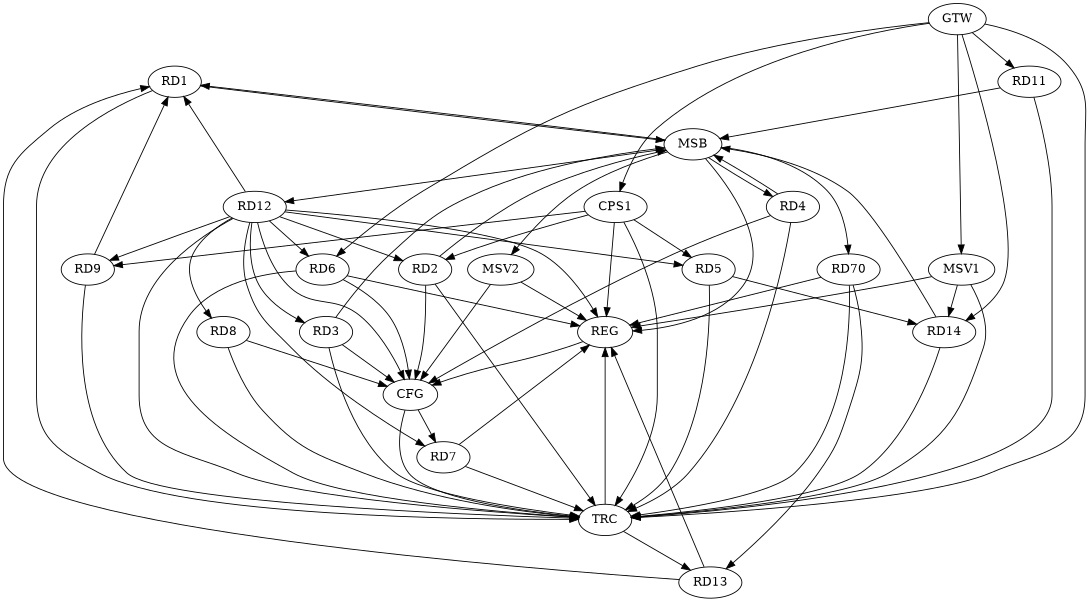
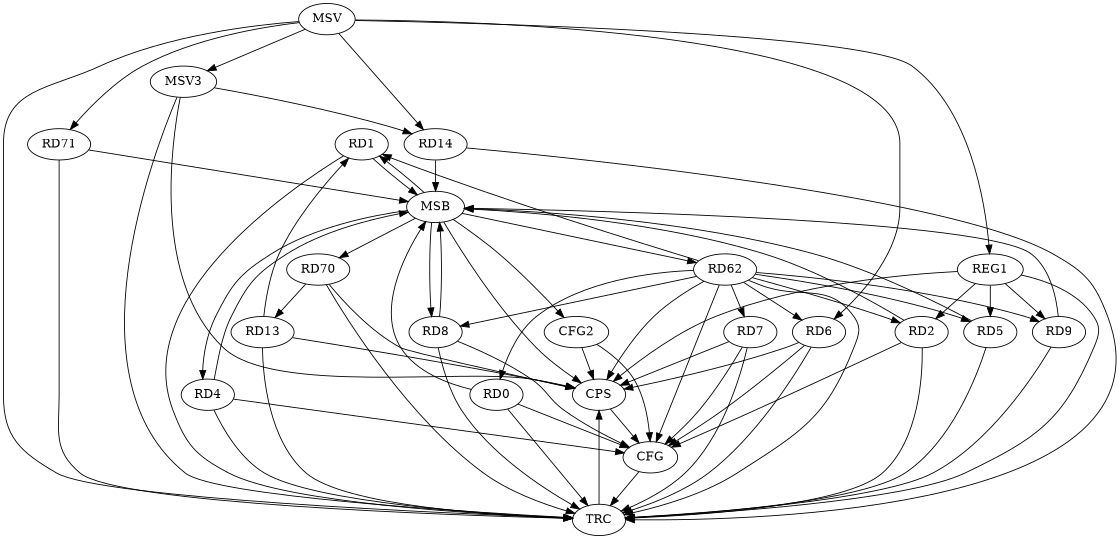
(957, 19) -> (327, 19)
(1029, 82) -> (59, 144)
(129, 180) -> (789, 220)
(255, 207) -> (725, 270)
(616, 207) -> (990, 270)
none -> (430, 265)
(501, 270) -> (576, 332)
(962, 270) -> (183, 82)
none -> (441, 274)
(829, 302) -> (730, 235)
(326, 332) -> (496, 395)
(605, 332) -> (599, 395)
(425, 422) -> (711, 396)
(653, 549) -> (336, 488)
